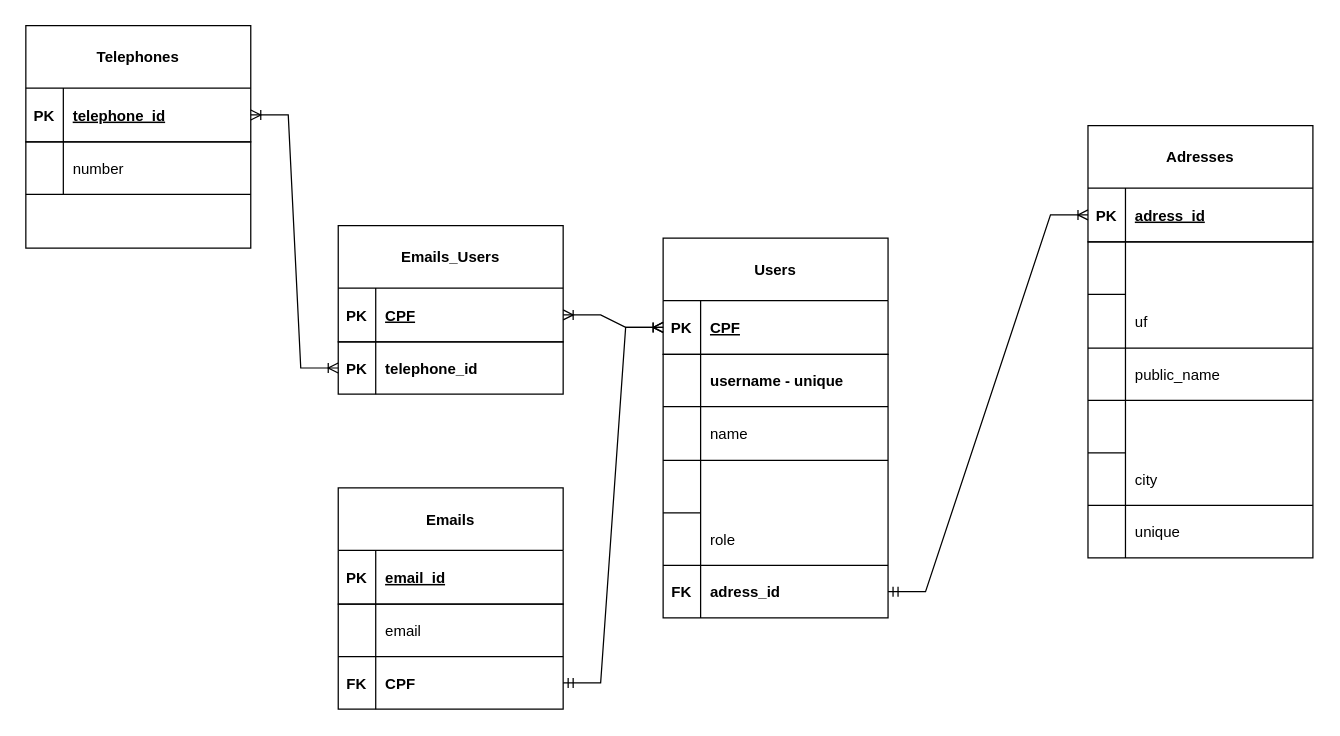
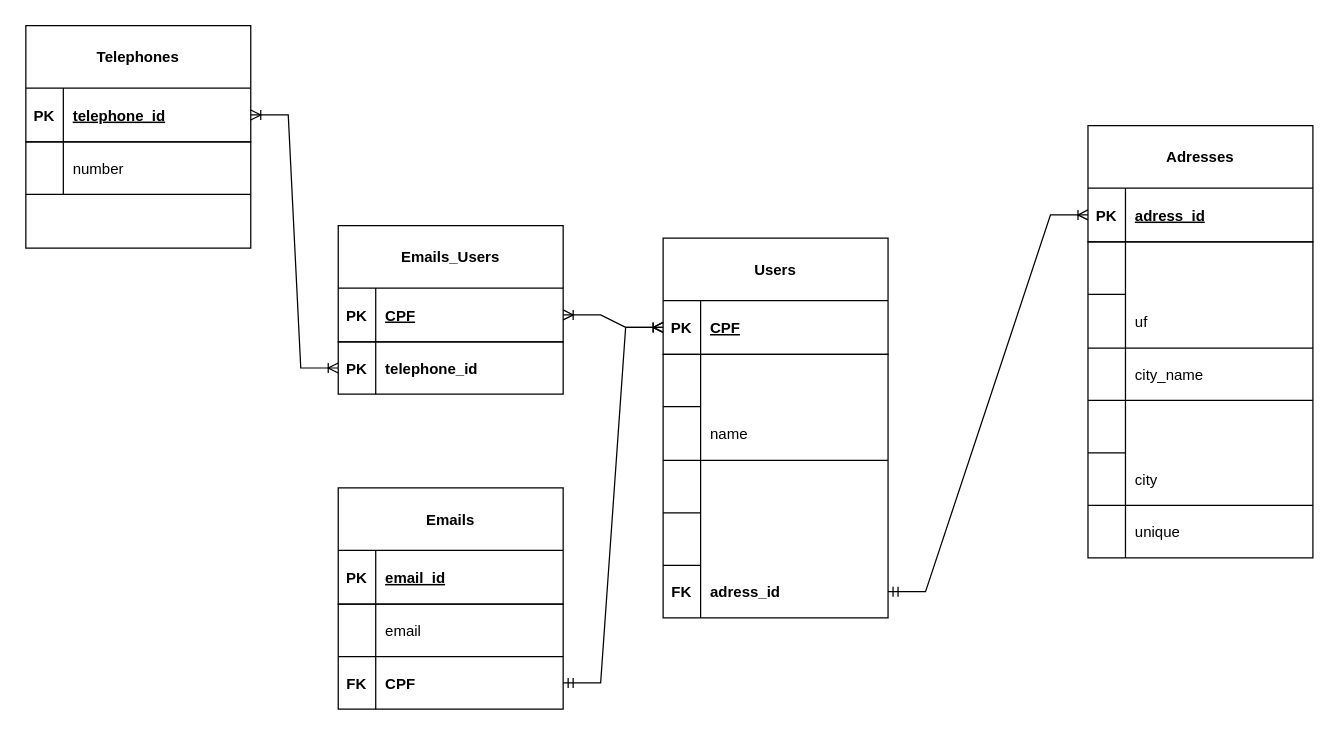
(1177, 375) -> (1171, 375)
(794, 381) -> none
(794, 539) -> none
